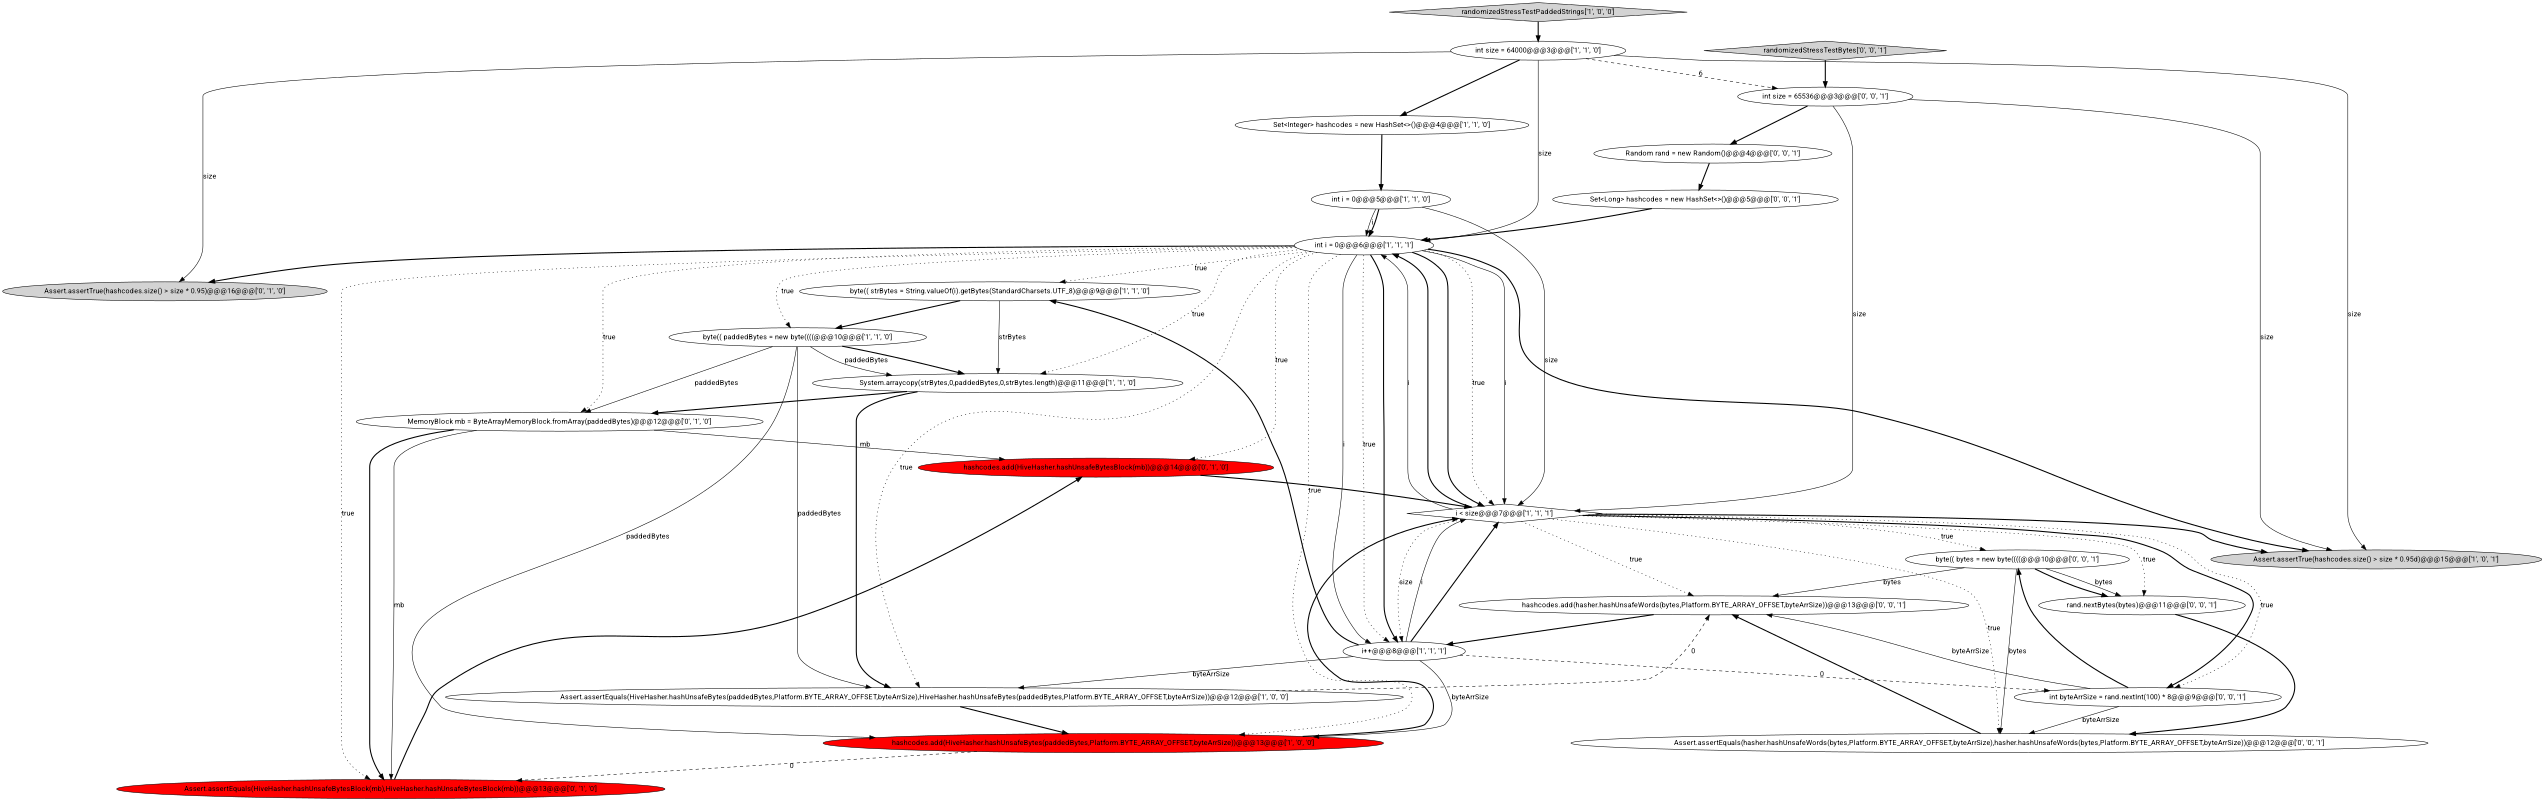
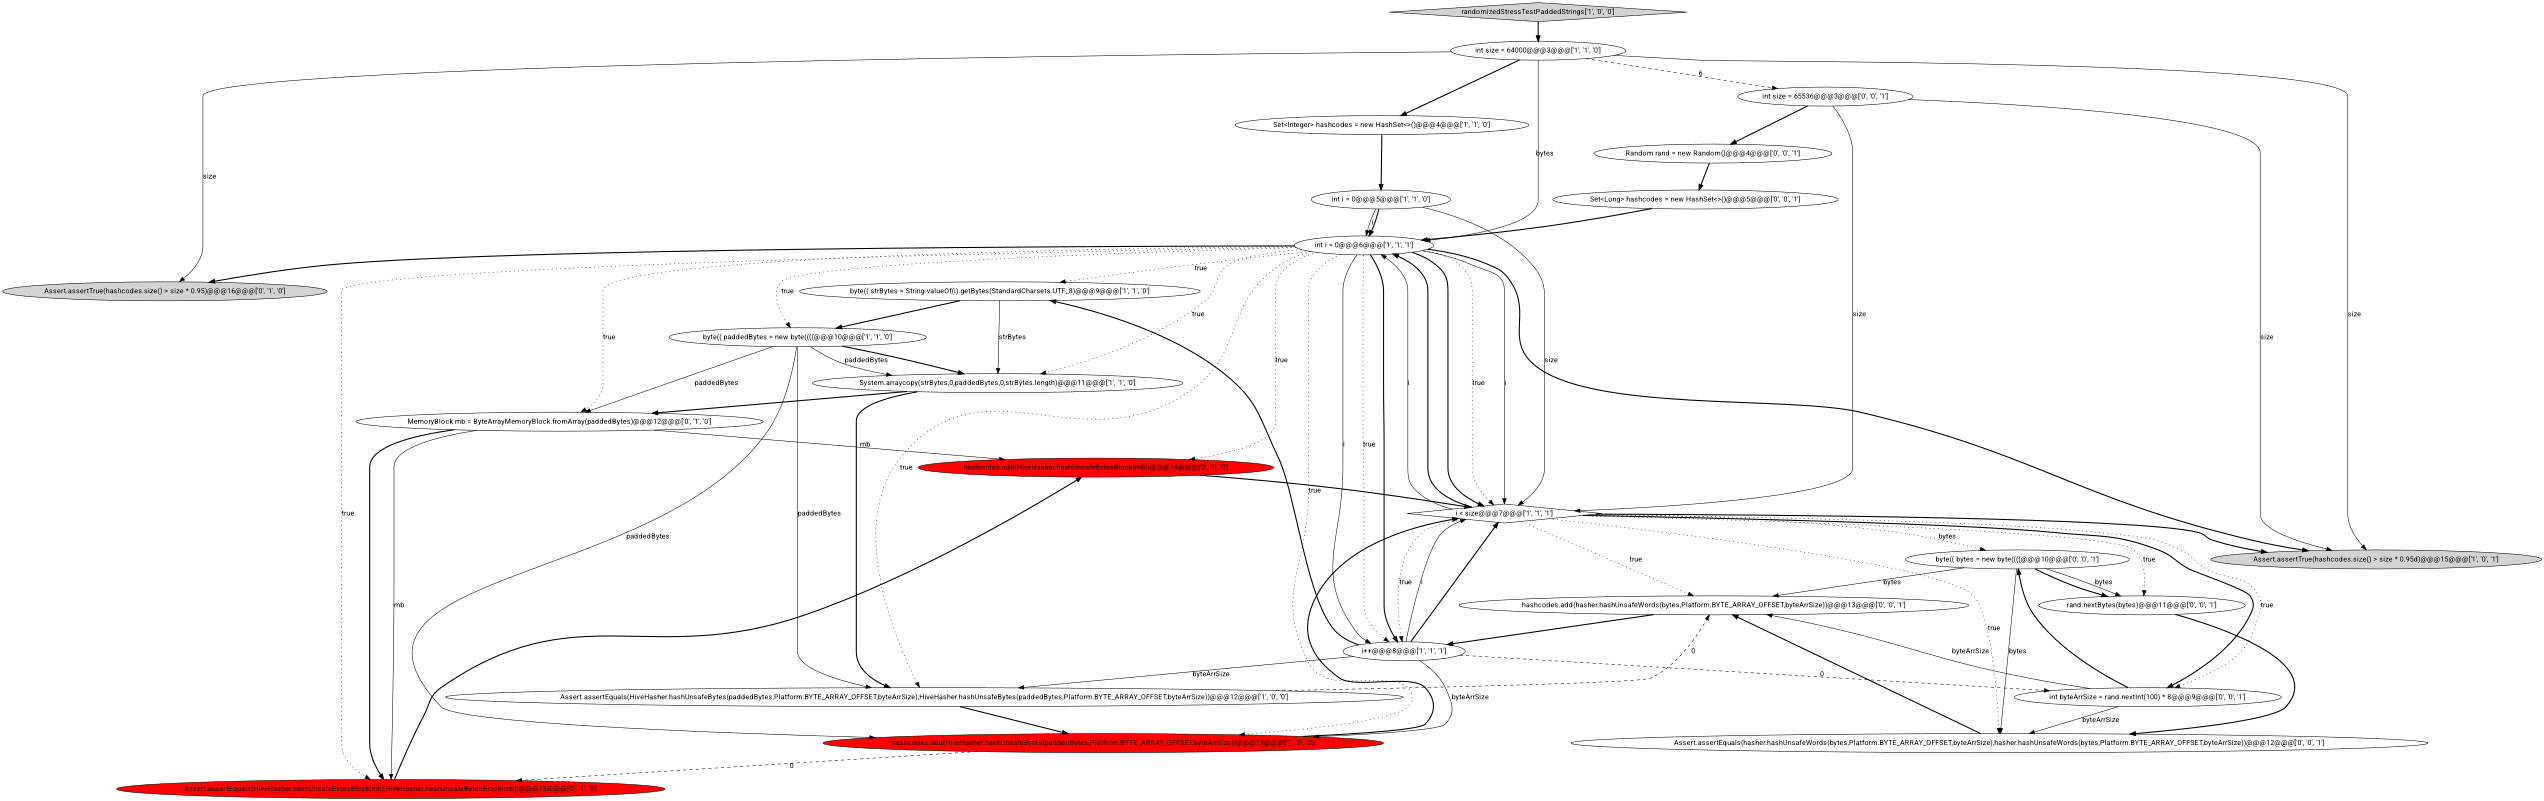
(1825, 51) -> none
(1545, 154) -> (1545, 154)
(1948, 536) -> (1948, 536)
(1406, 582) -> (1406, 582)
